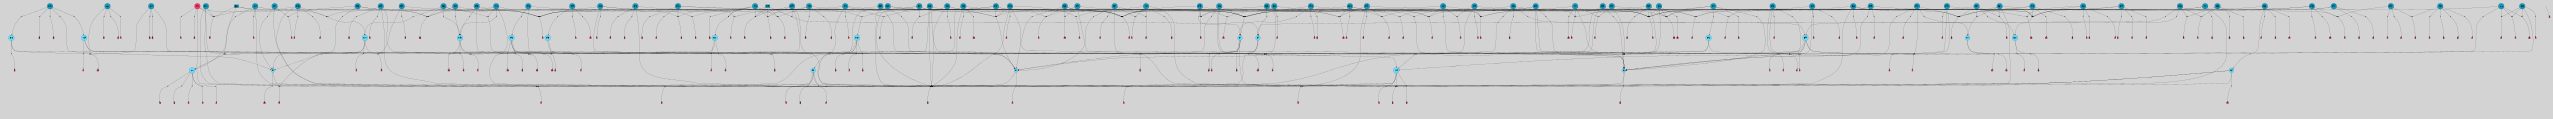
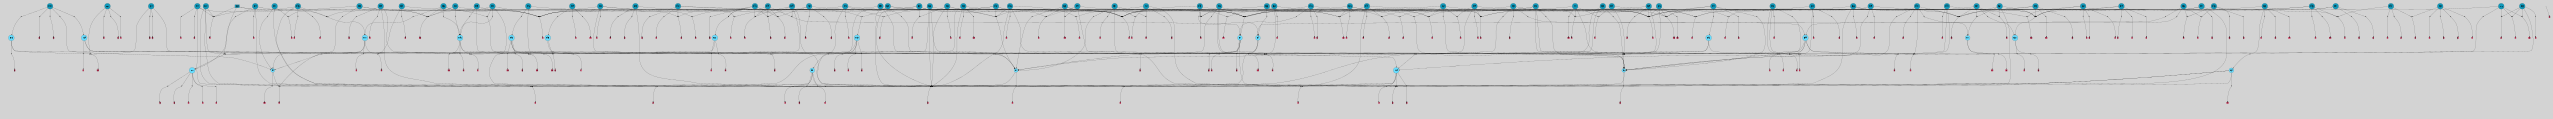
(197, 6) -> (197, 6)
(768, 6) -> (768, 6)
